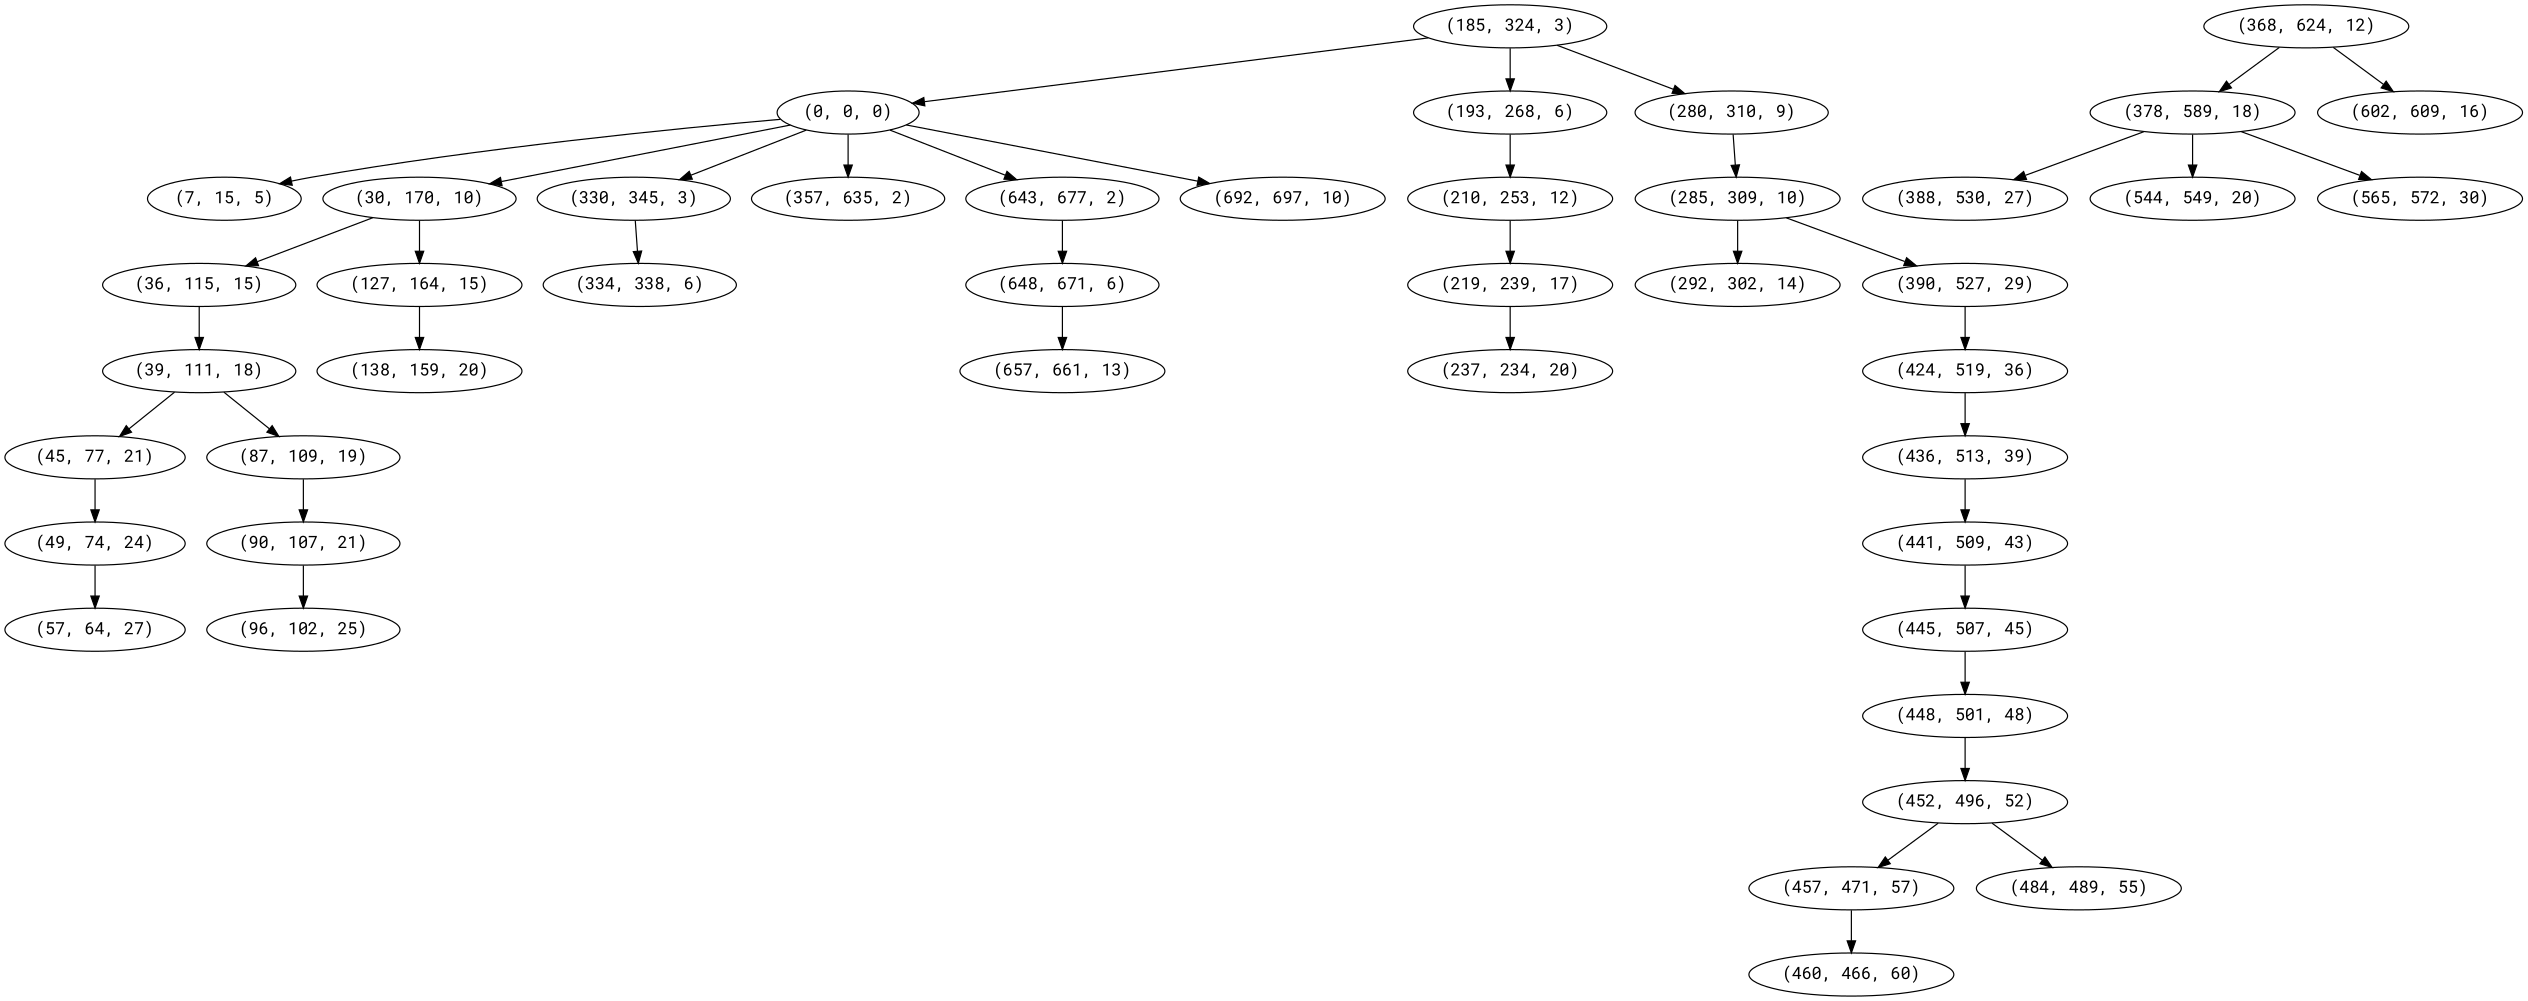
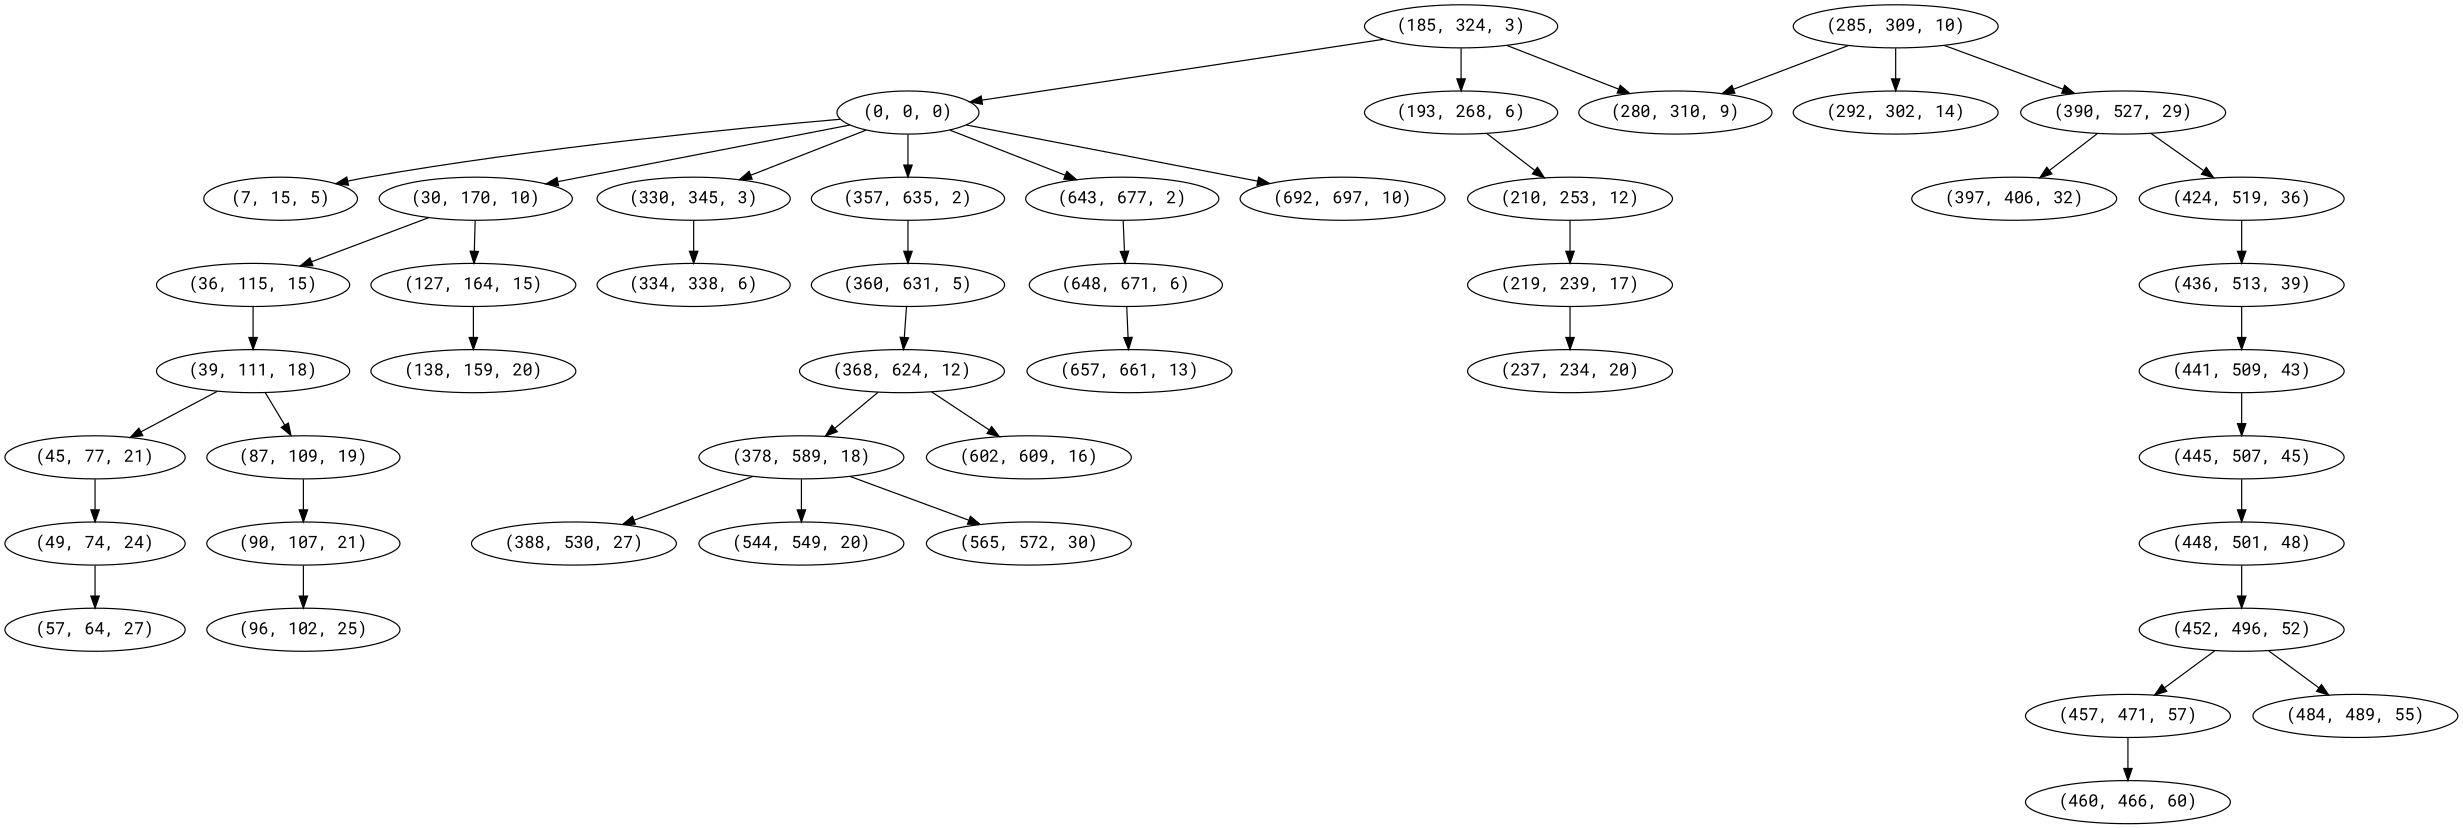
(1734, 150) -> (1791, 67)
none -> (2014, 199)
none -> (908, 285)
